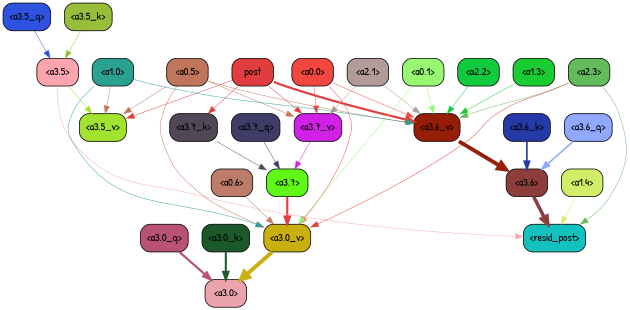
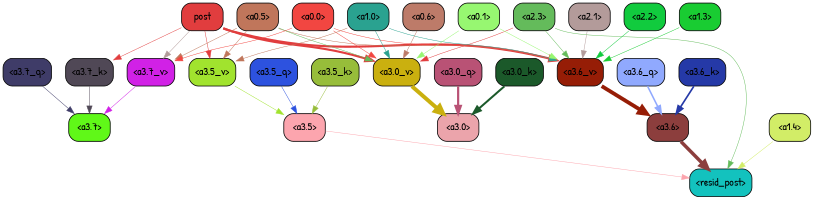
(278, 94) -> (179, 42)
(77, 96) -> (256, 98)
(346, 97) -> none
(178, 173) -> (322, 44)
(287, 207) -> (294, 45)
